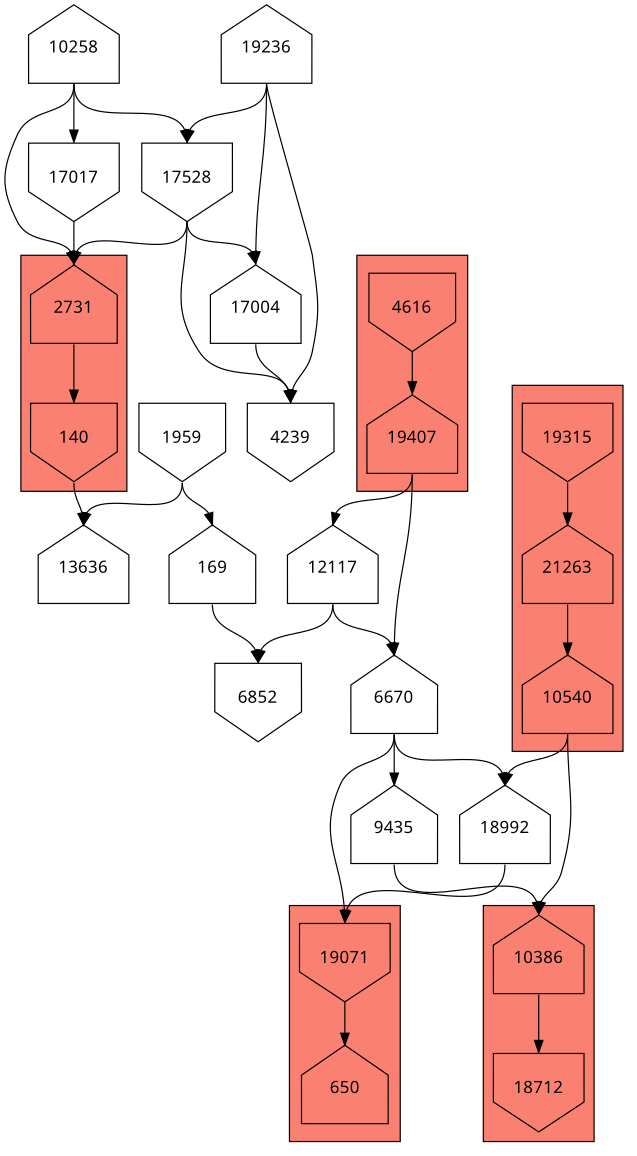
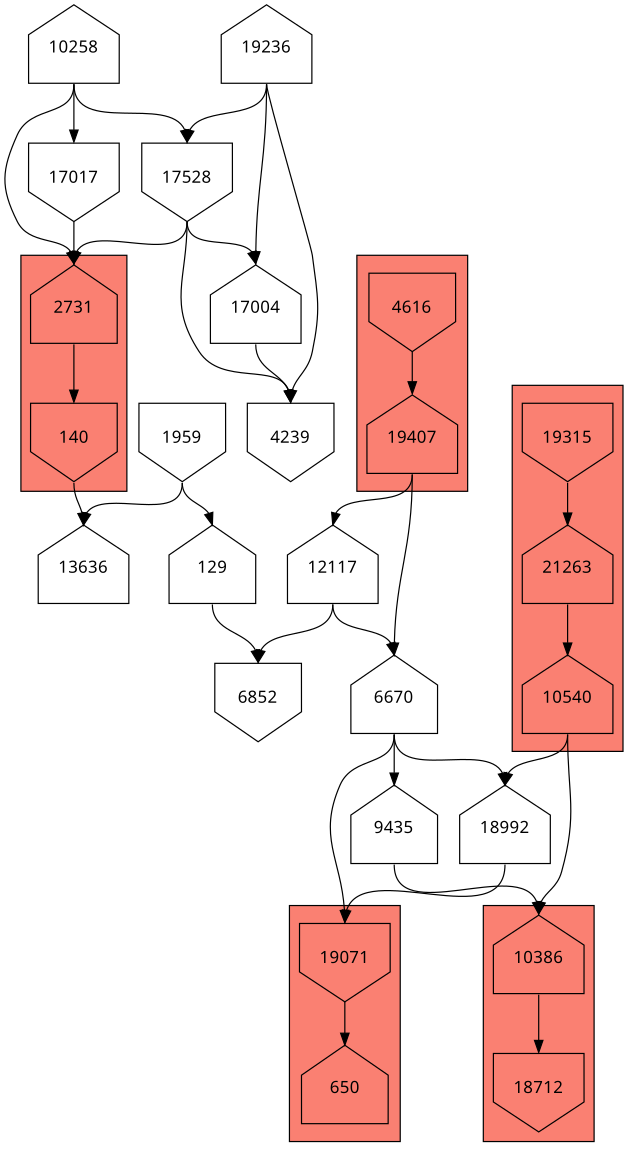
(212, 568) -> (212, 568)
